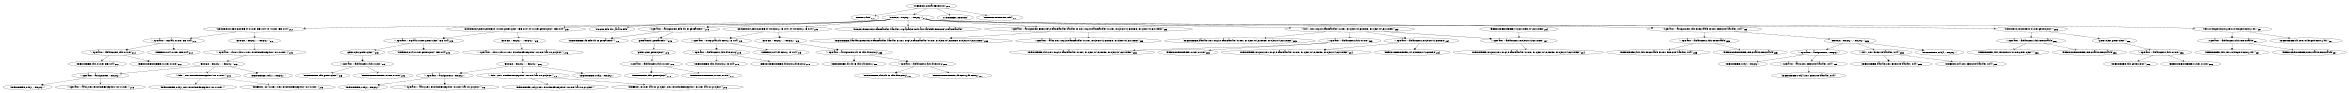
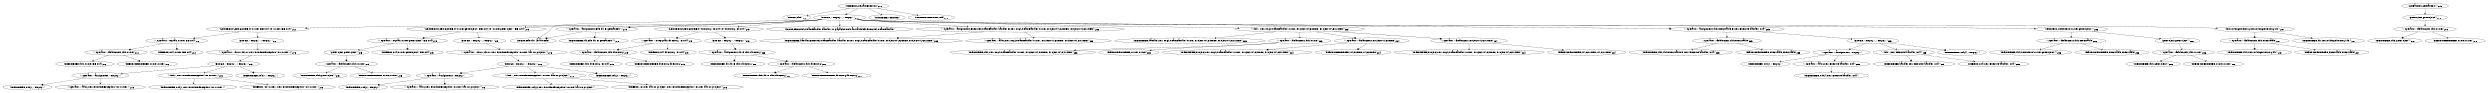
(1519, 34) -> (1527, 46)
(668, 35) -> (565, 35)
